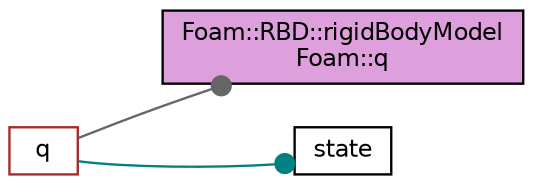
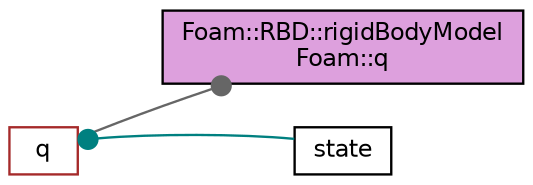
(177, 167) -> (196, 135)
